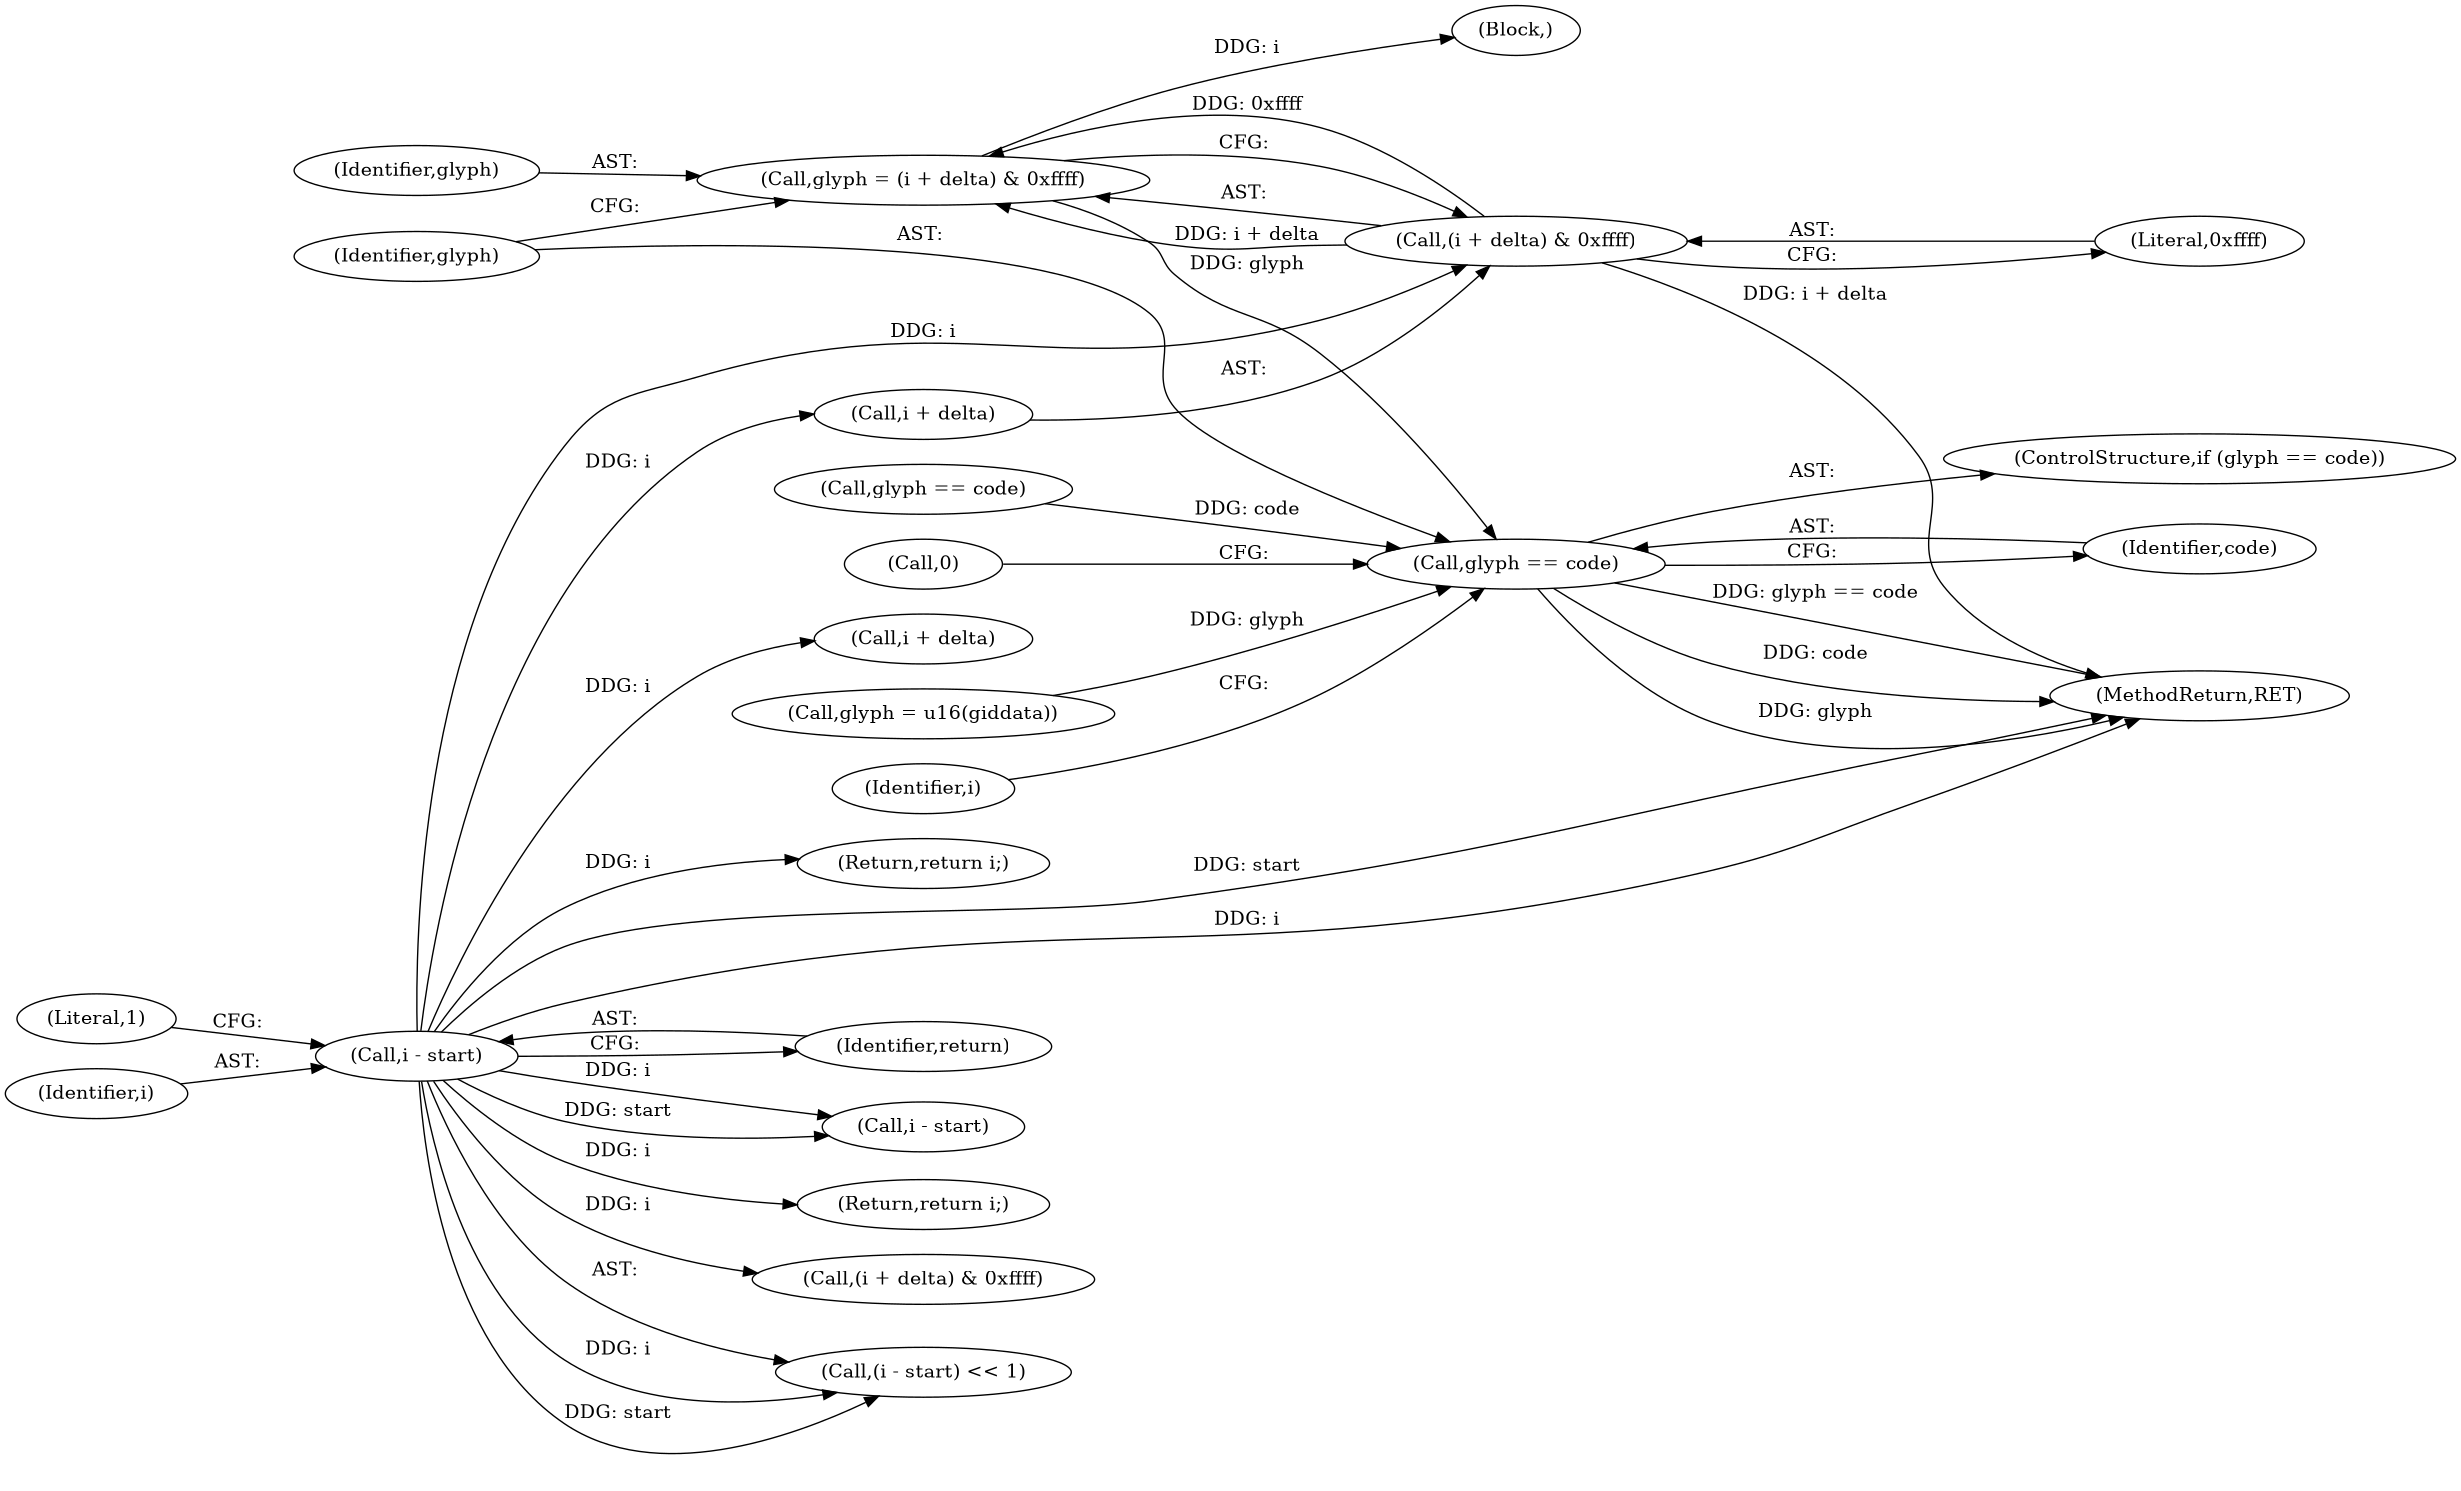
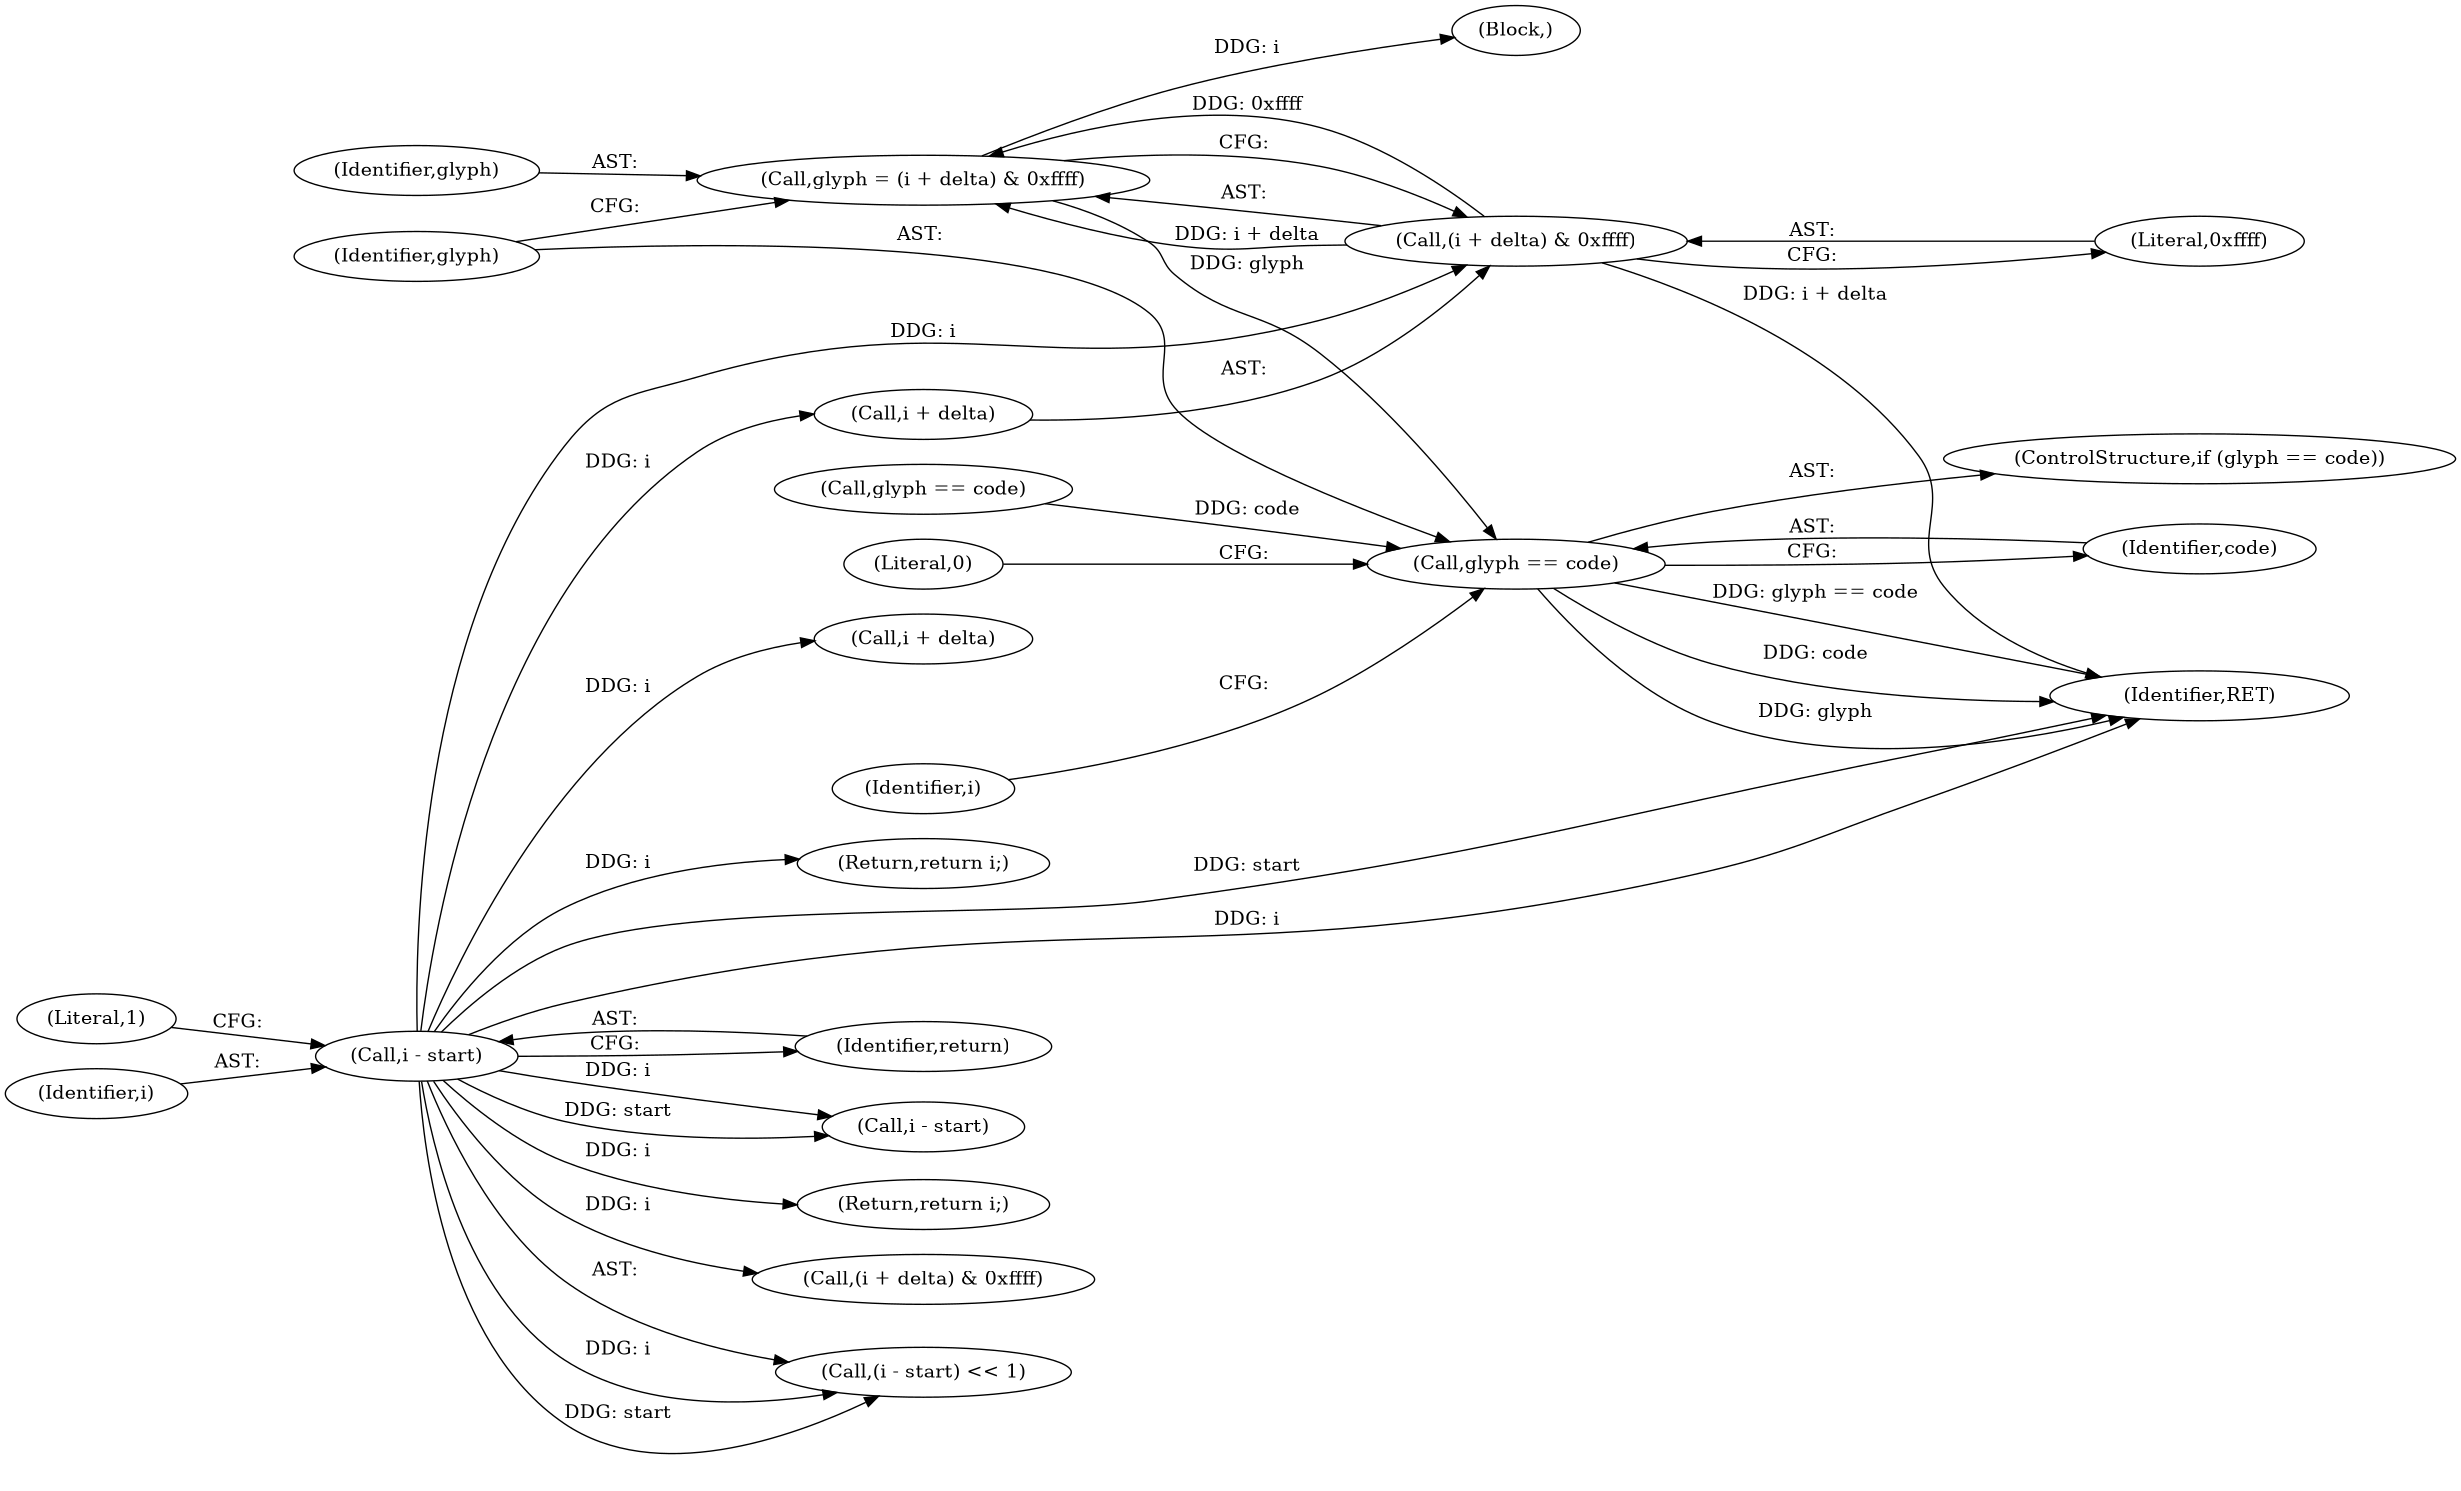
(923, 564) -> (923, 564)
(2200, 696) -> (2200, 696)
(923, 714) -> none
